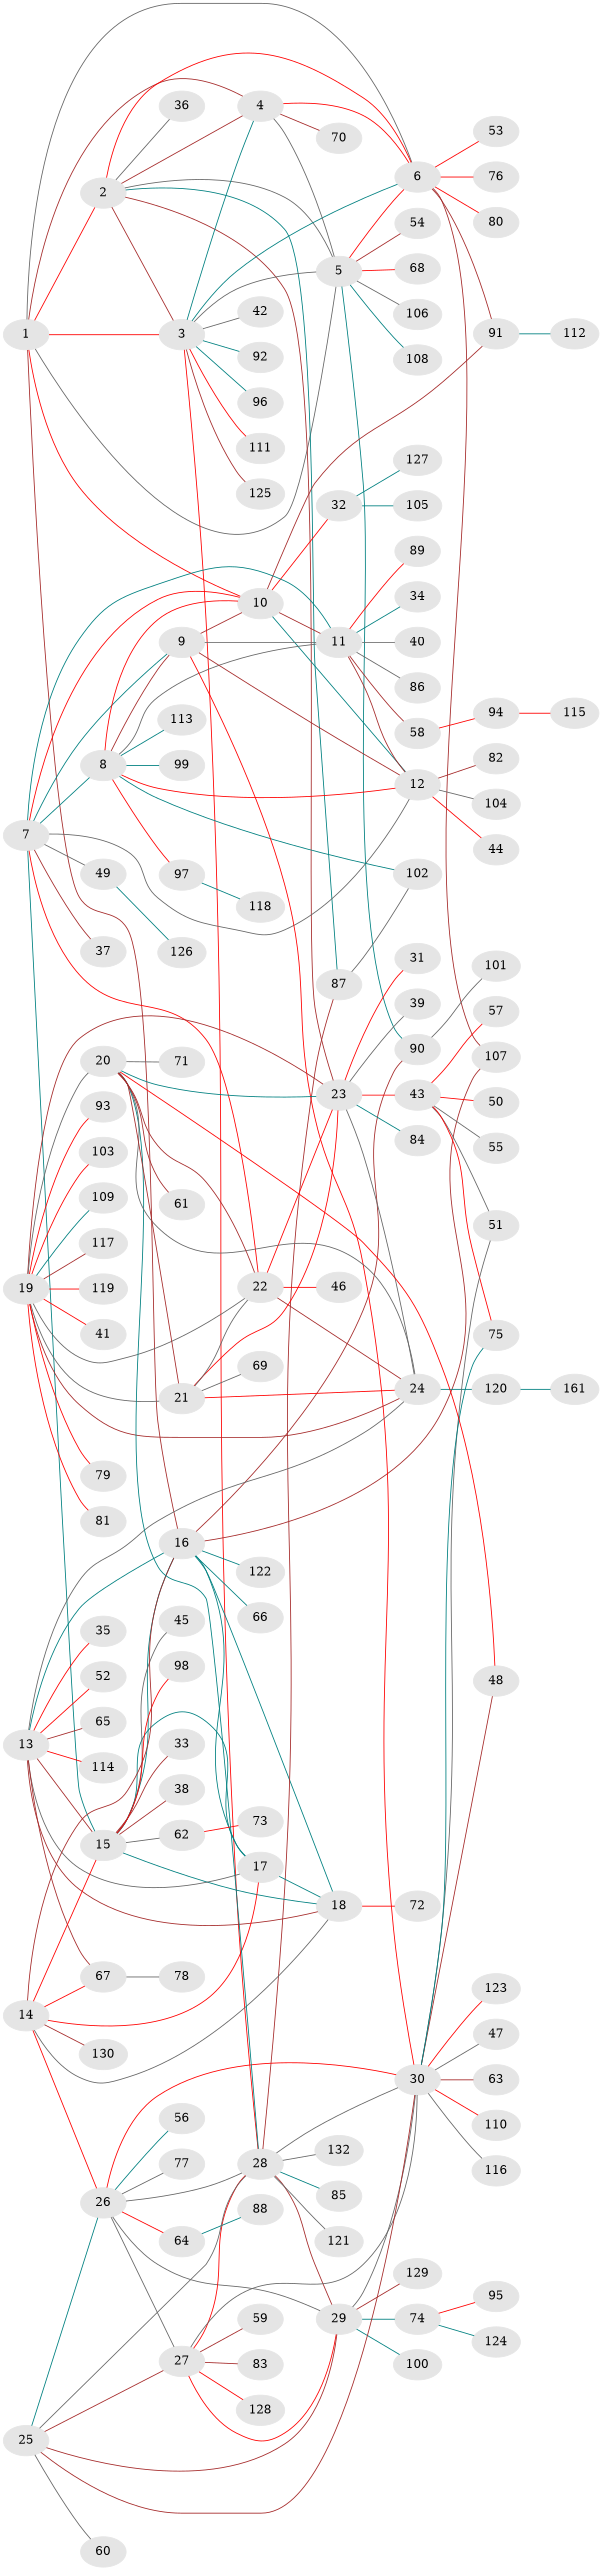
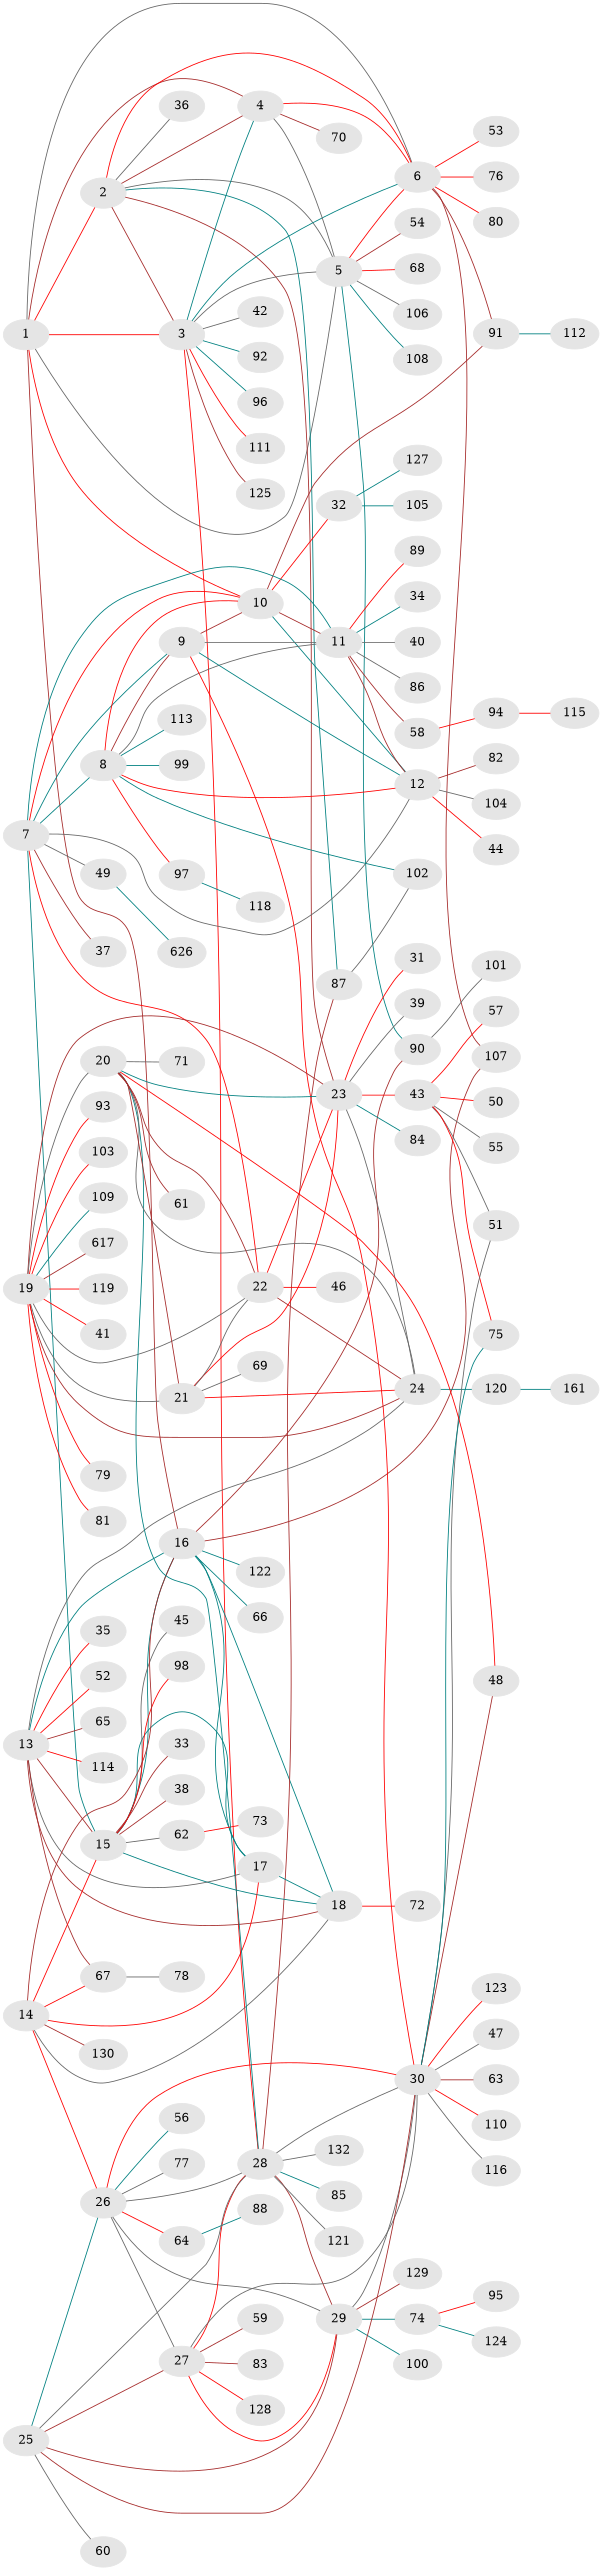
(299, 715) -> (299, 715)
(182, 953) -> (182, 953)
(103, 1244) -> (103, 1244)
